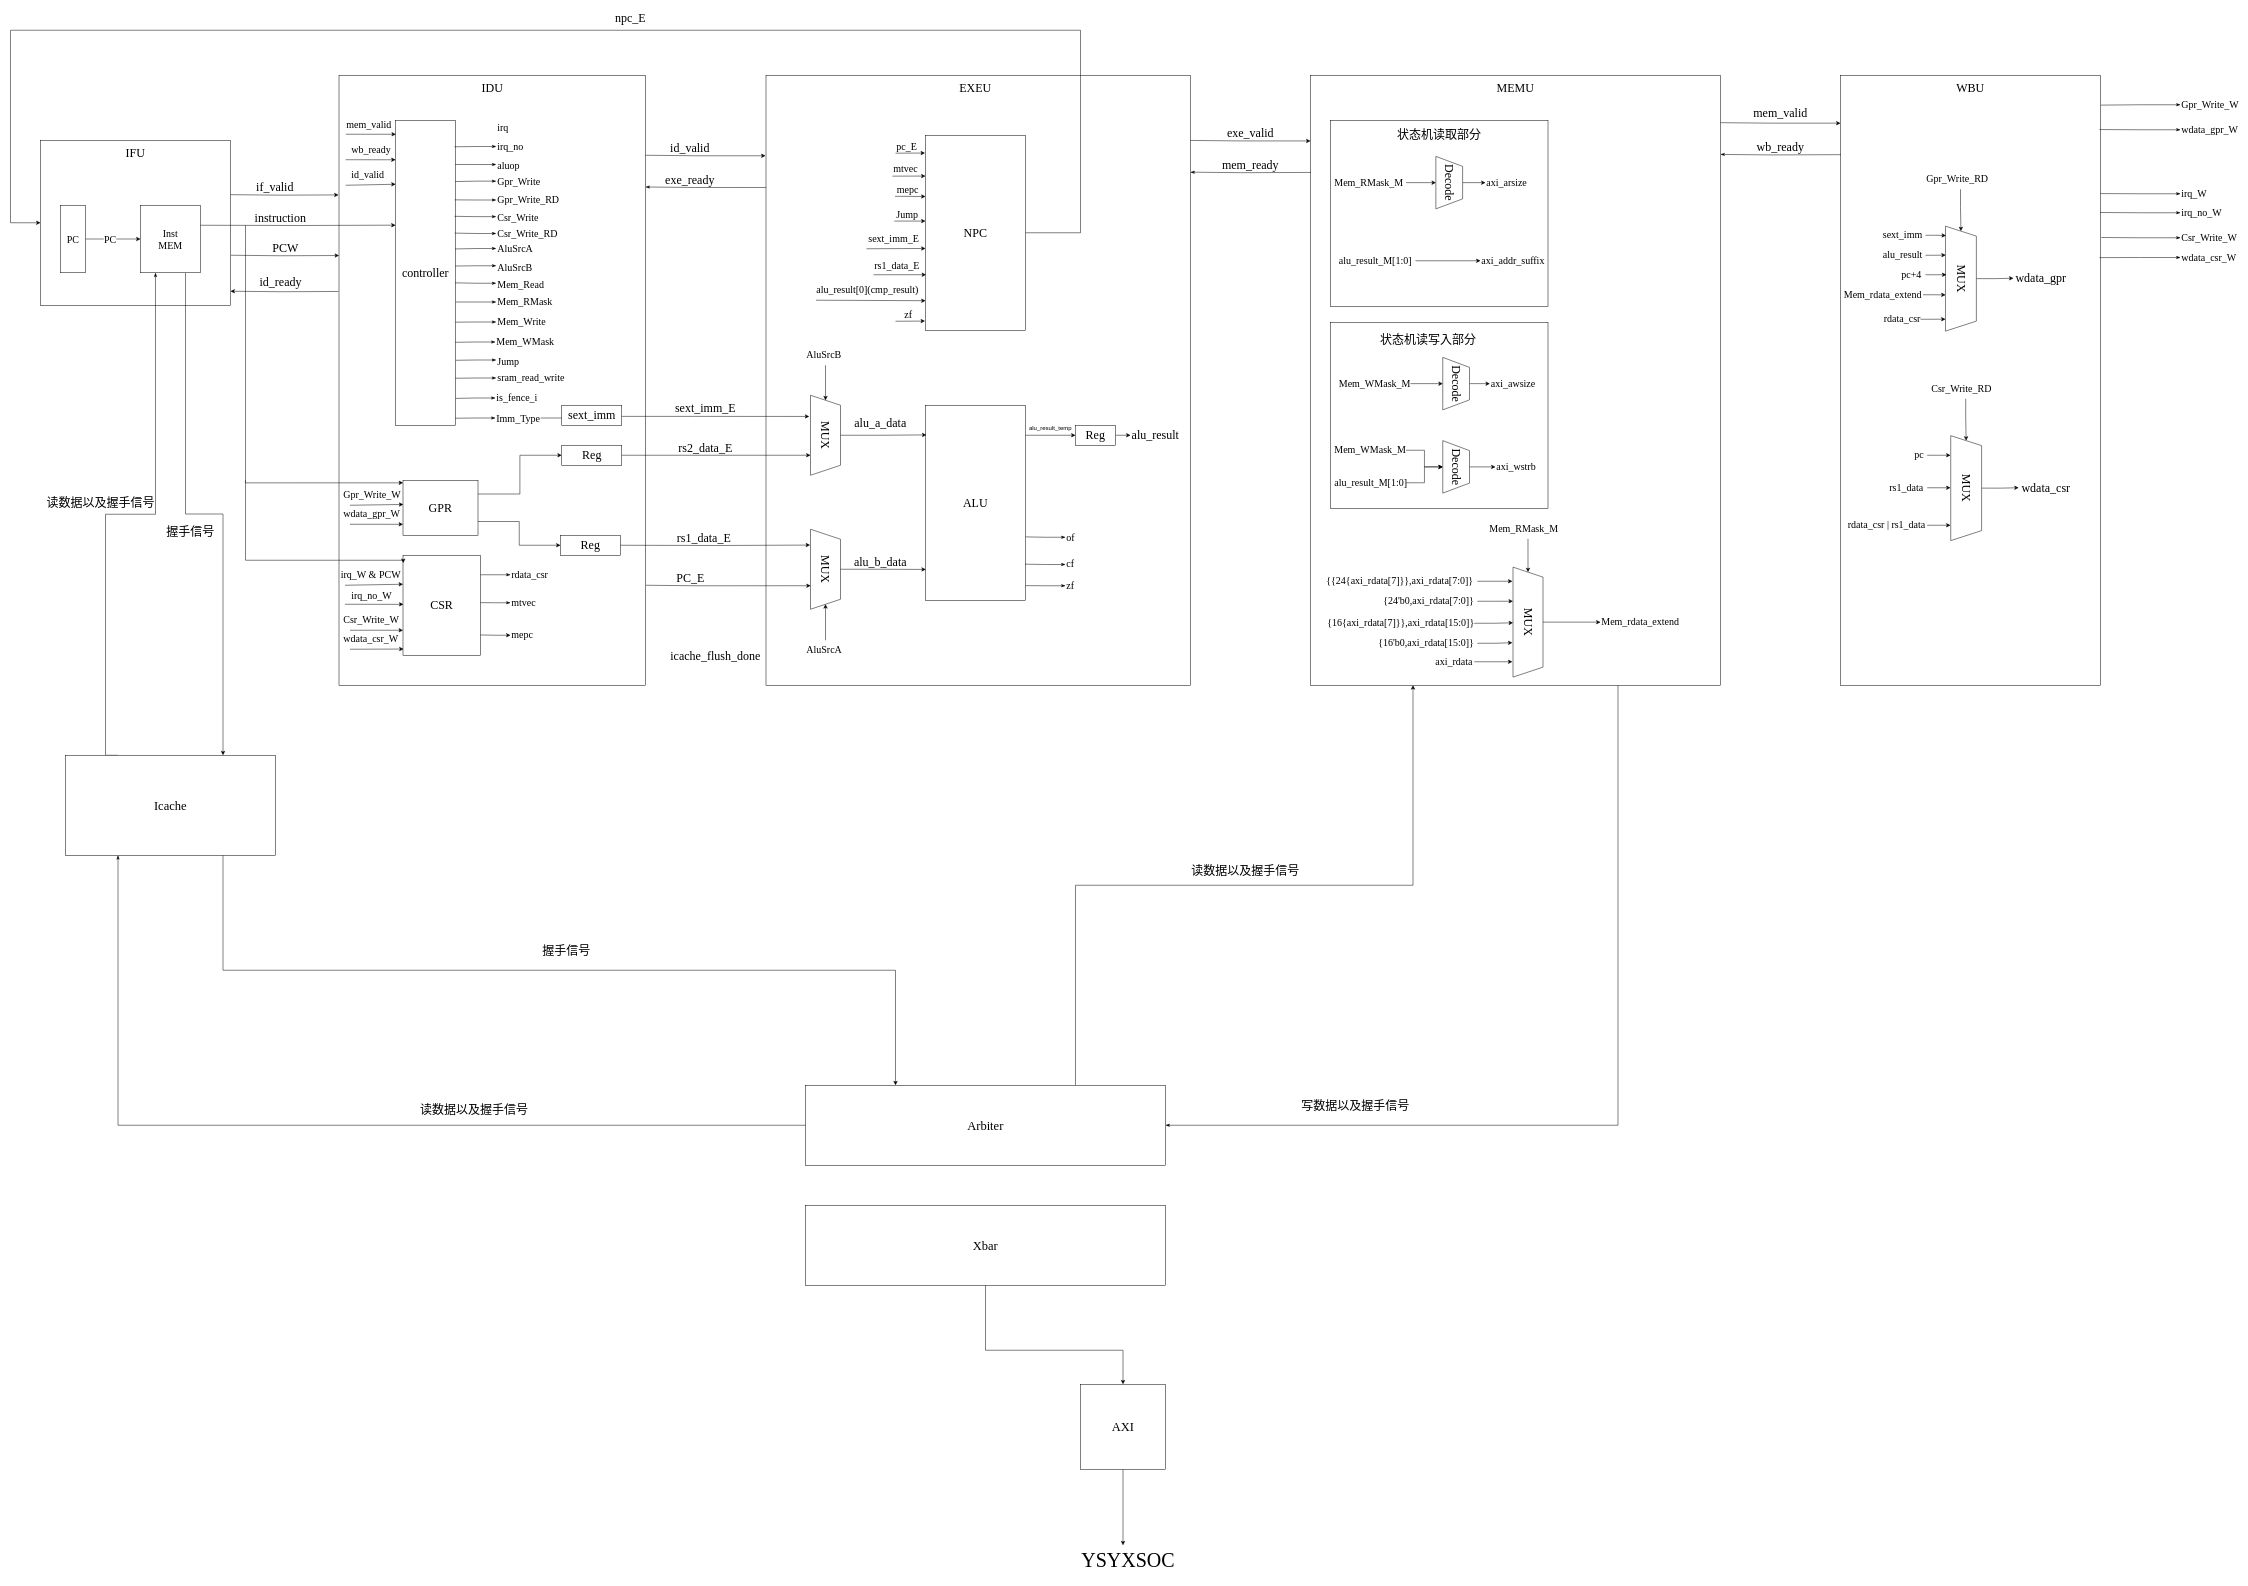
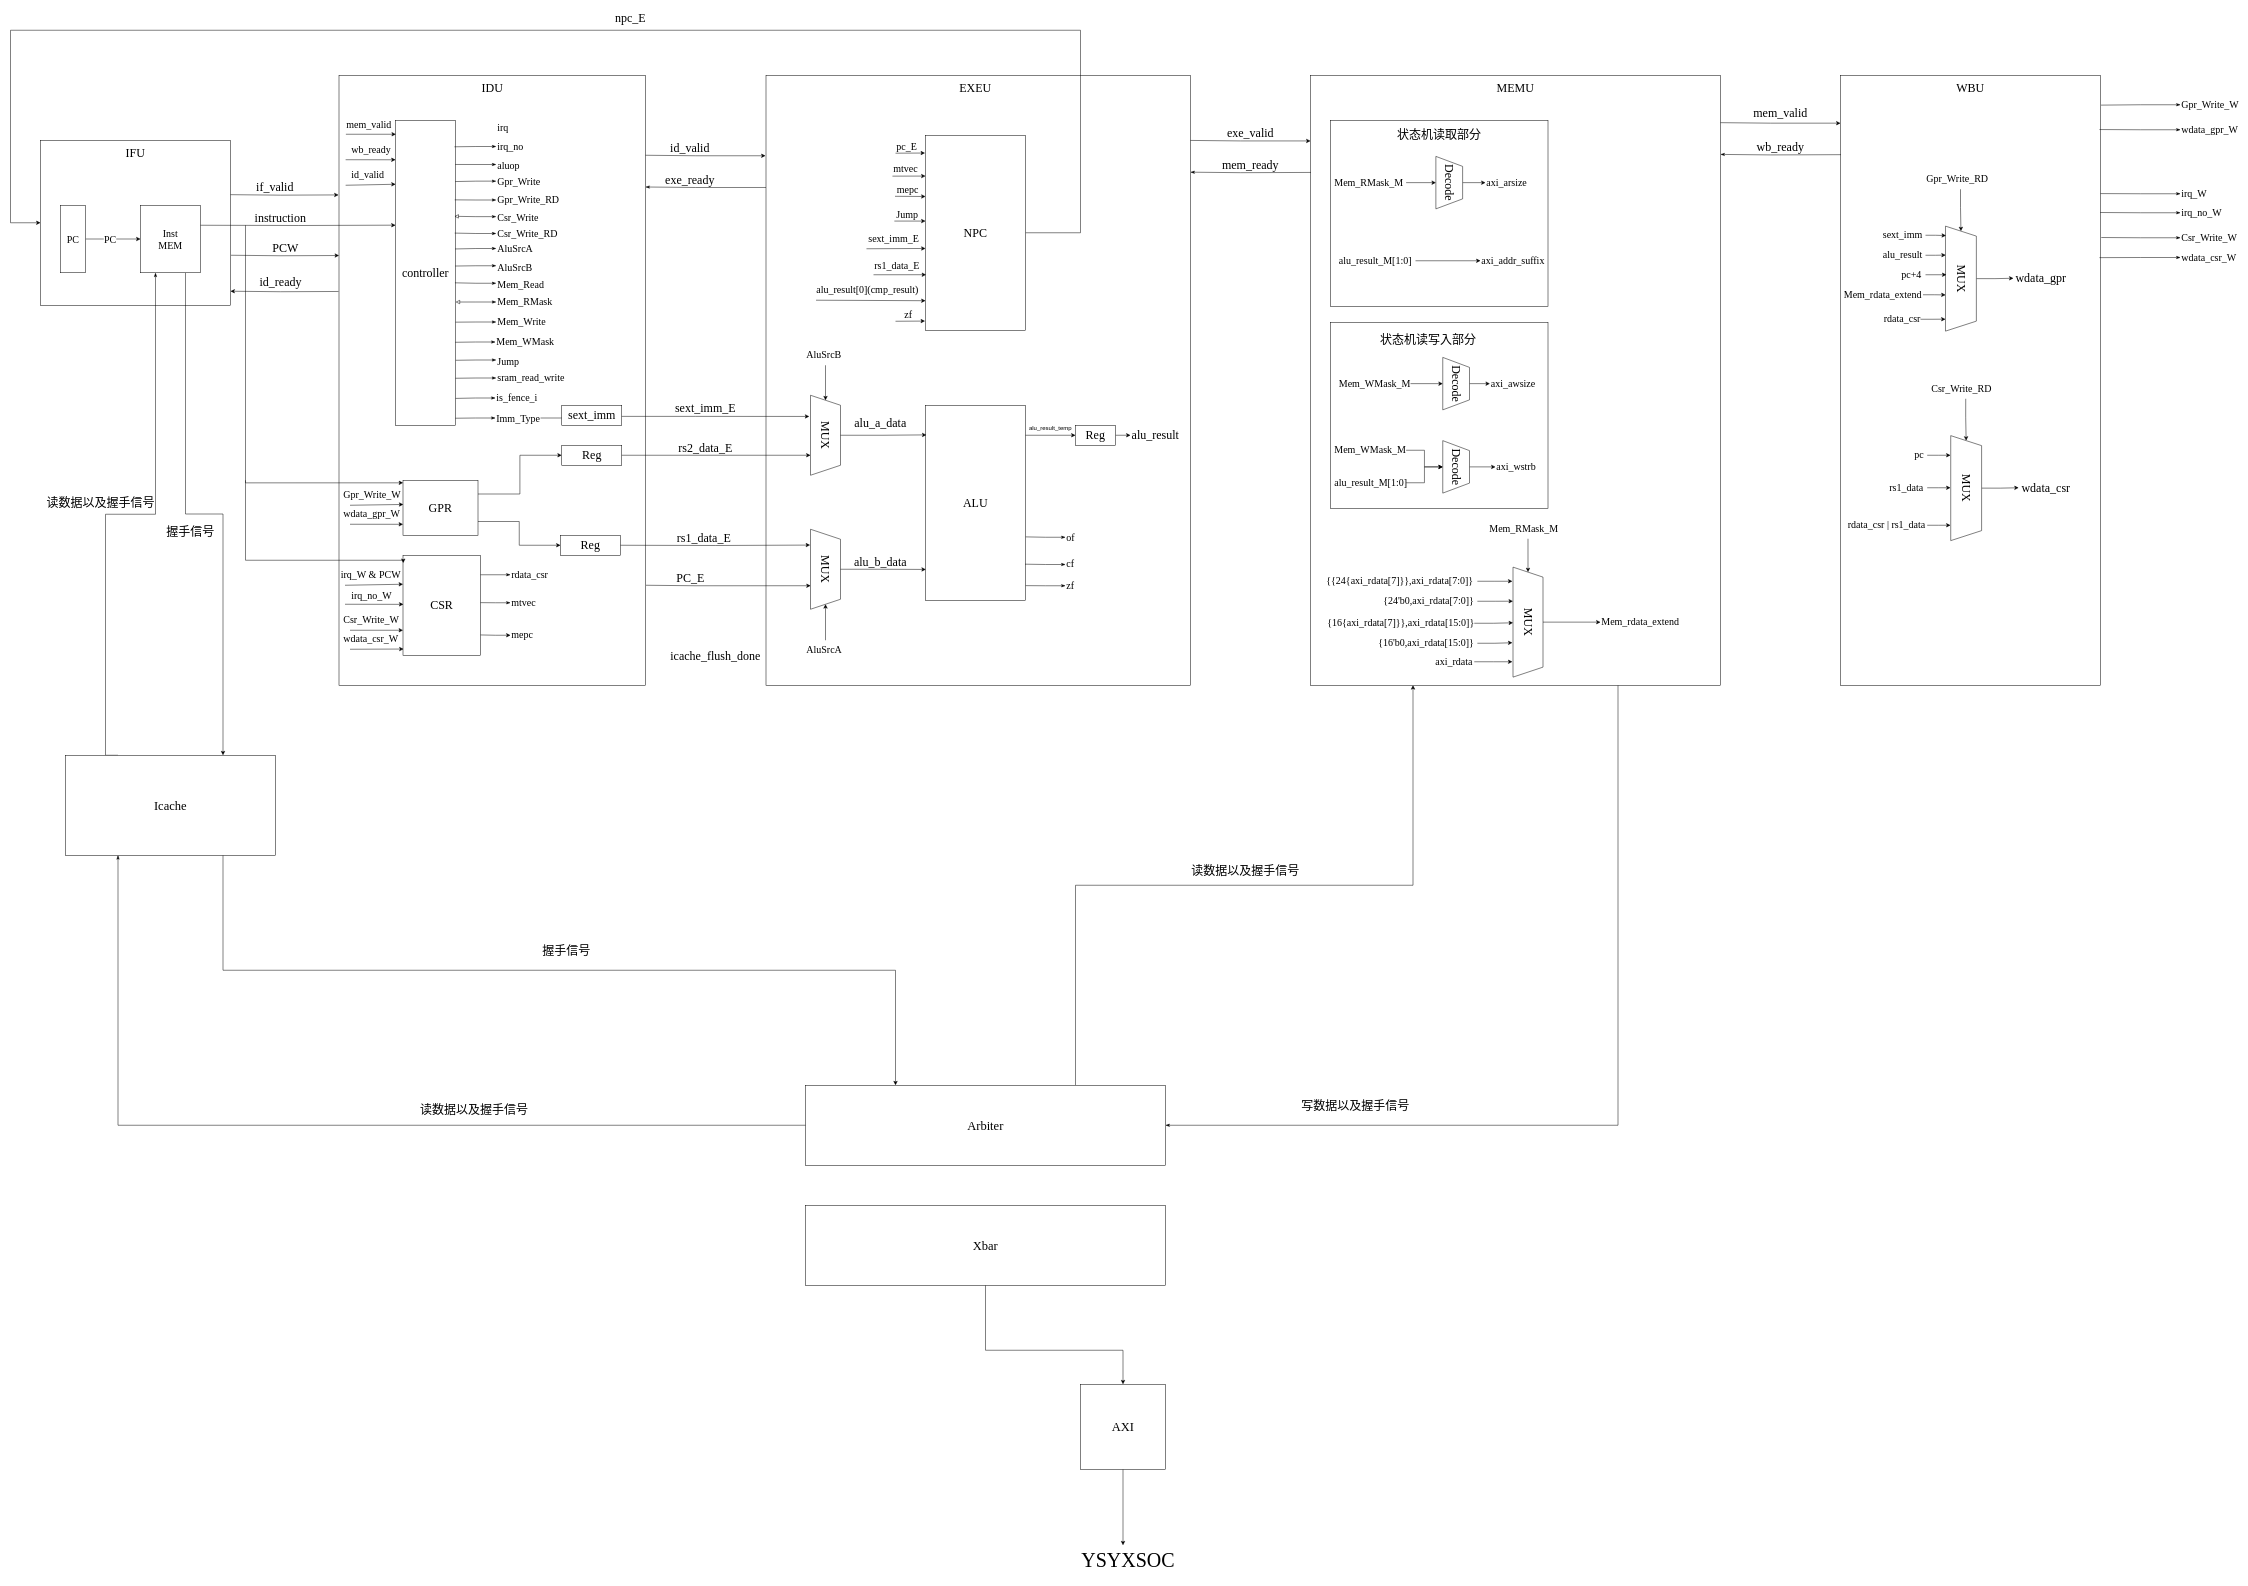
(457, 216) -> (459, 216)
(459, 302) -> (461, 302)
